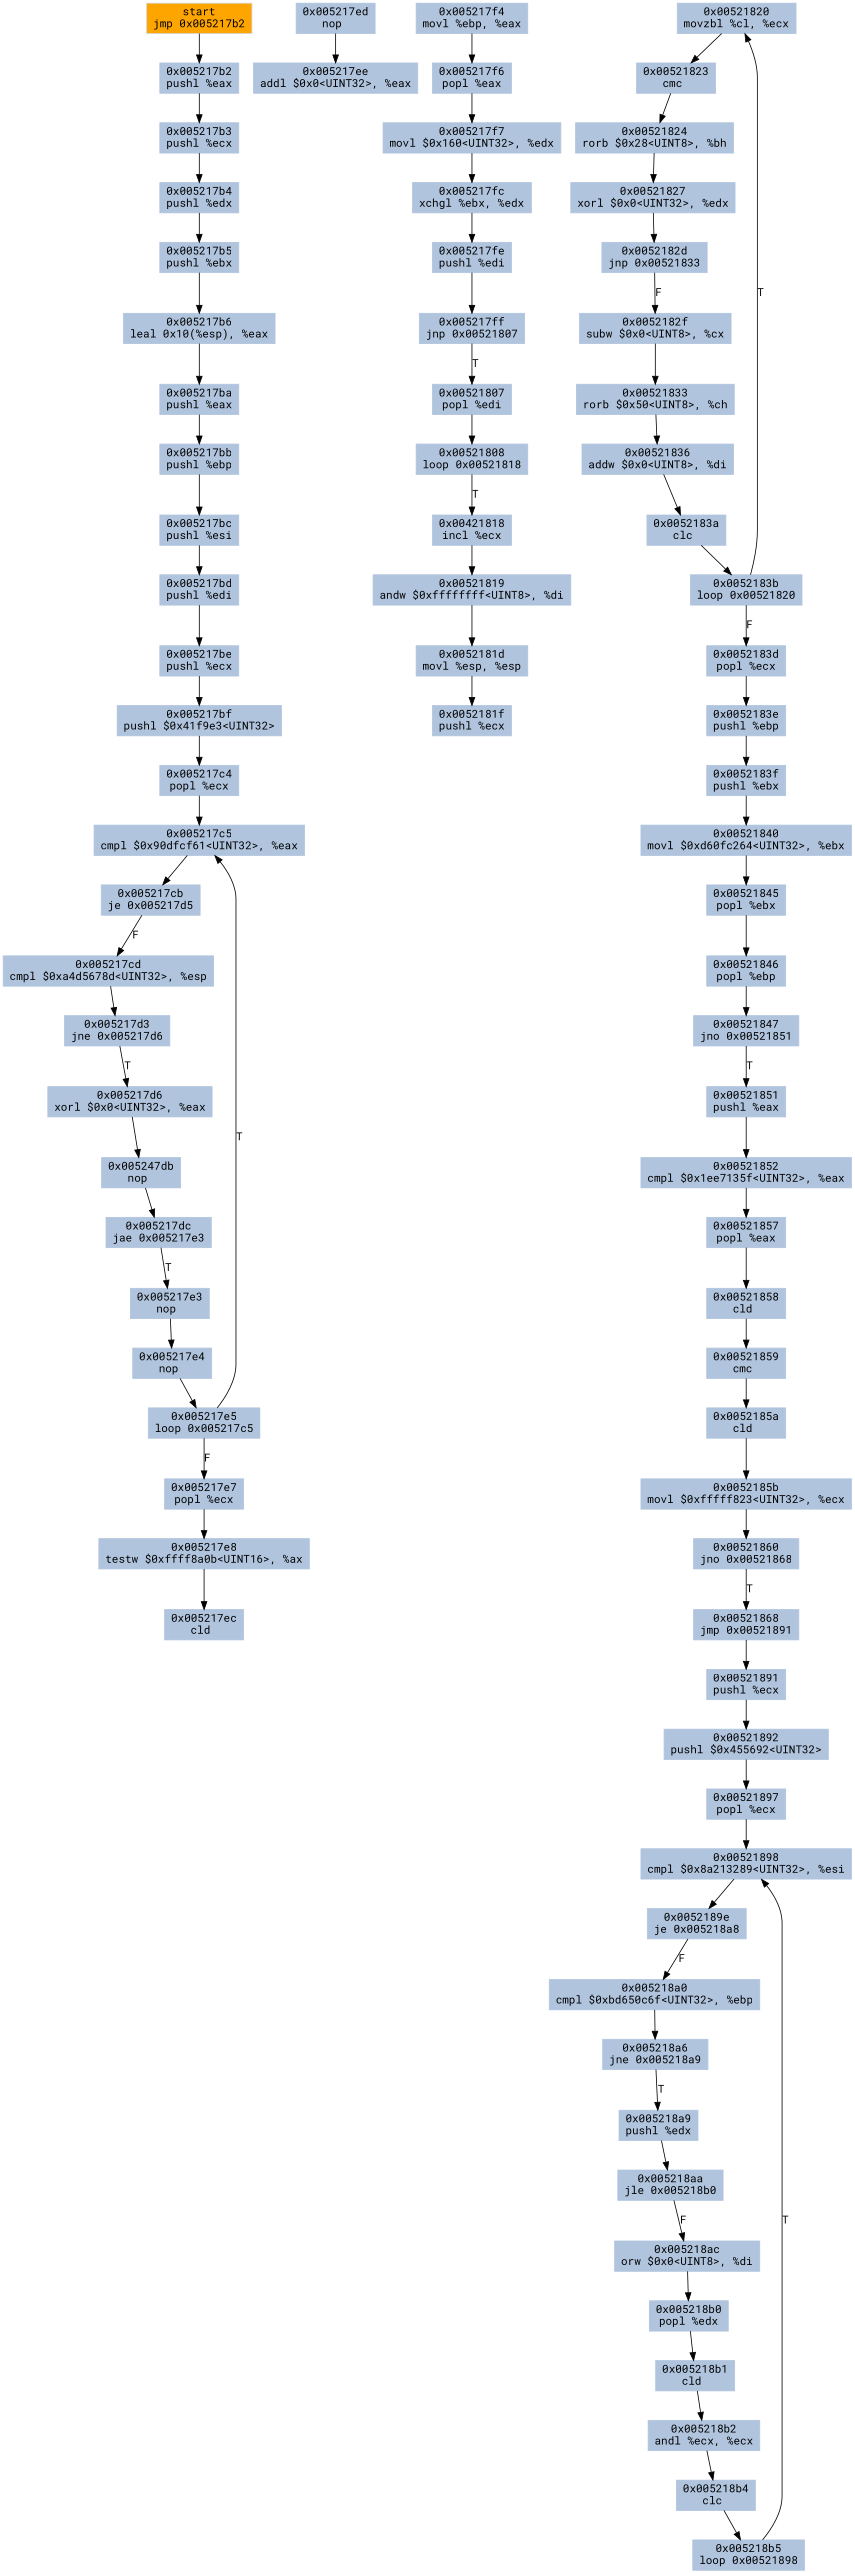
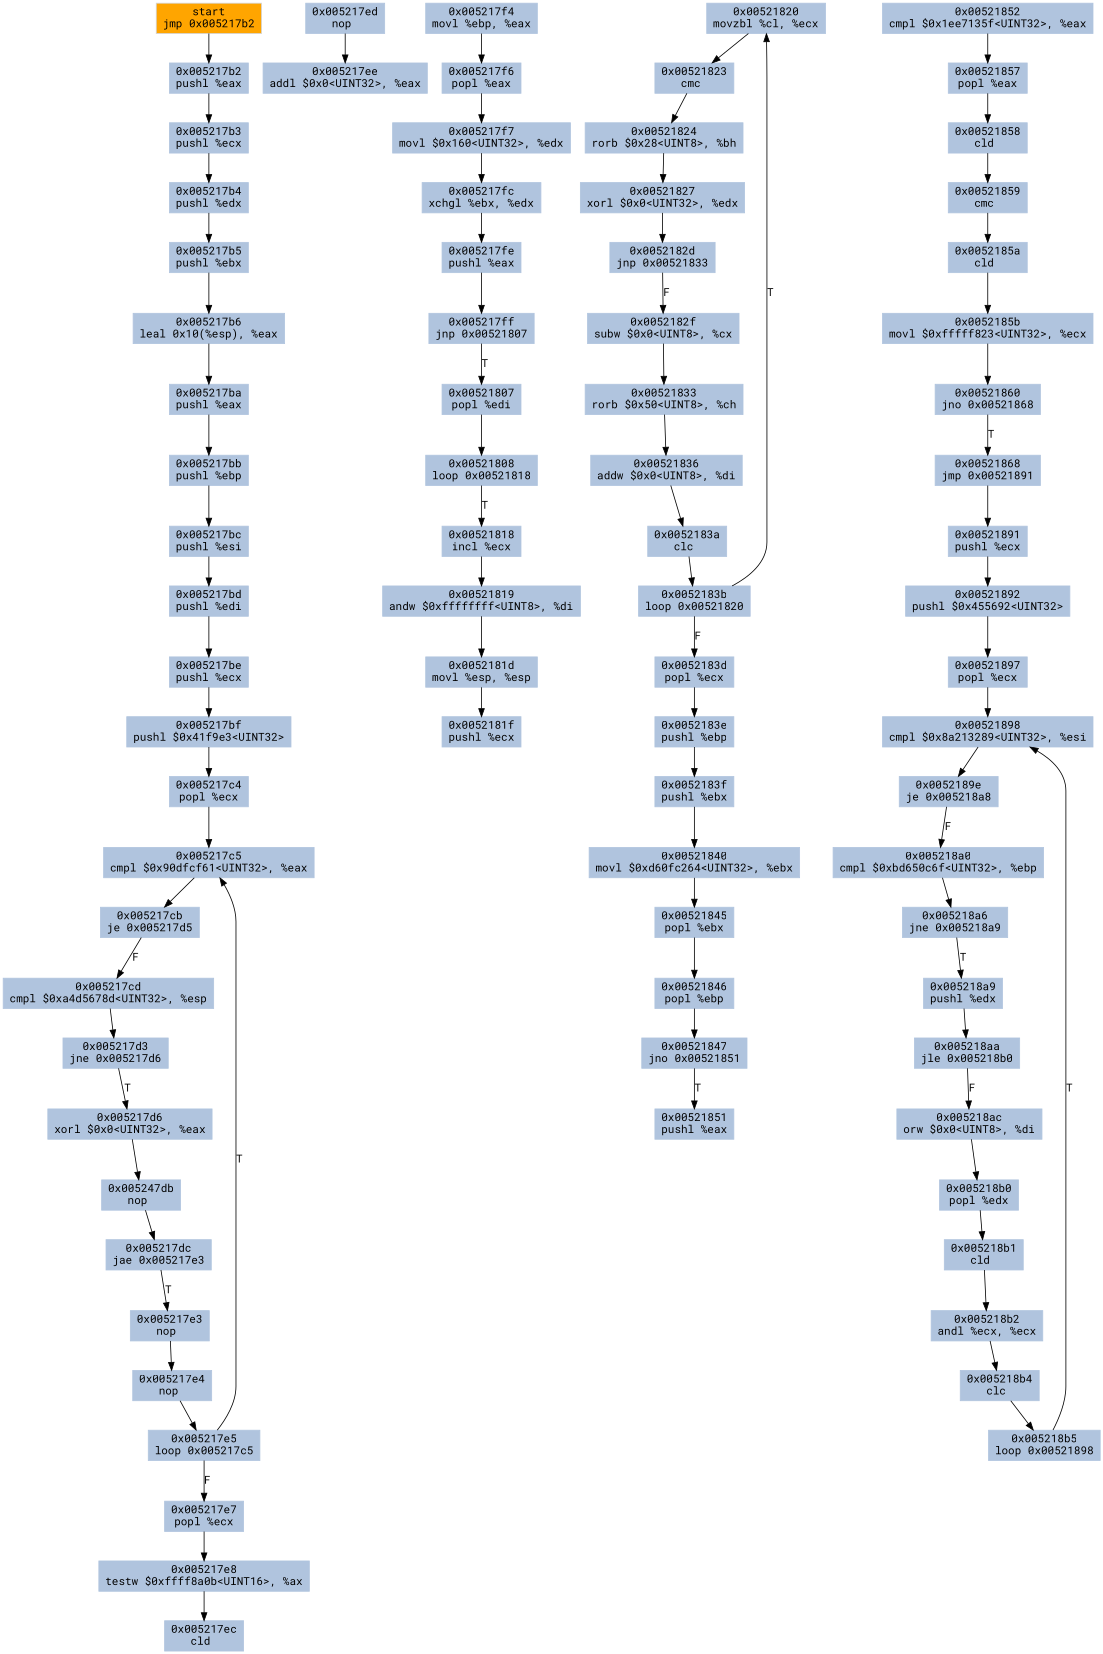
(472, 258) -> (482, 258)
(472, 530) -> (482, 541)
(746, 1133) -> none
